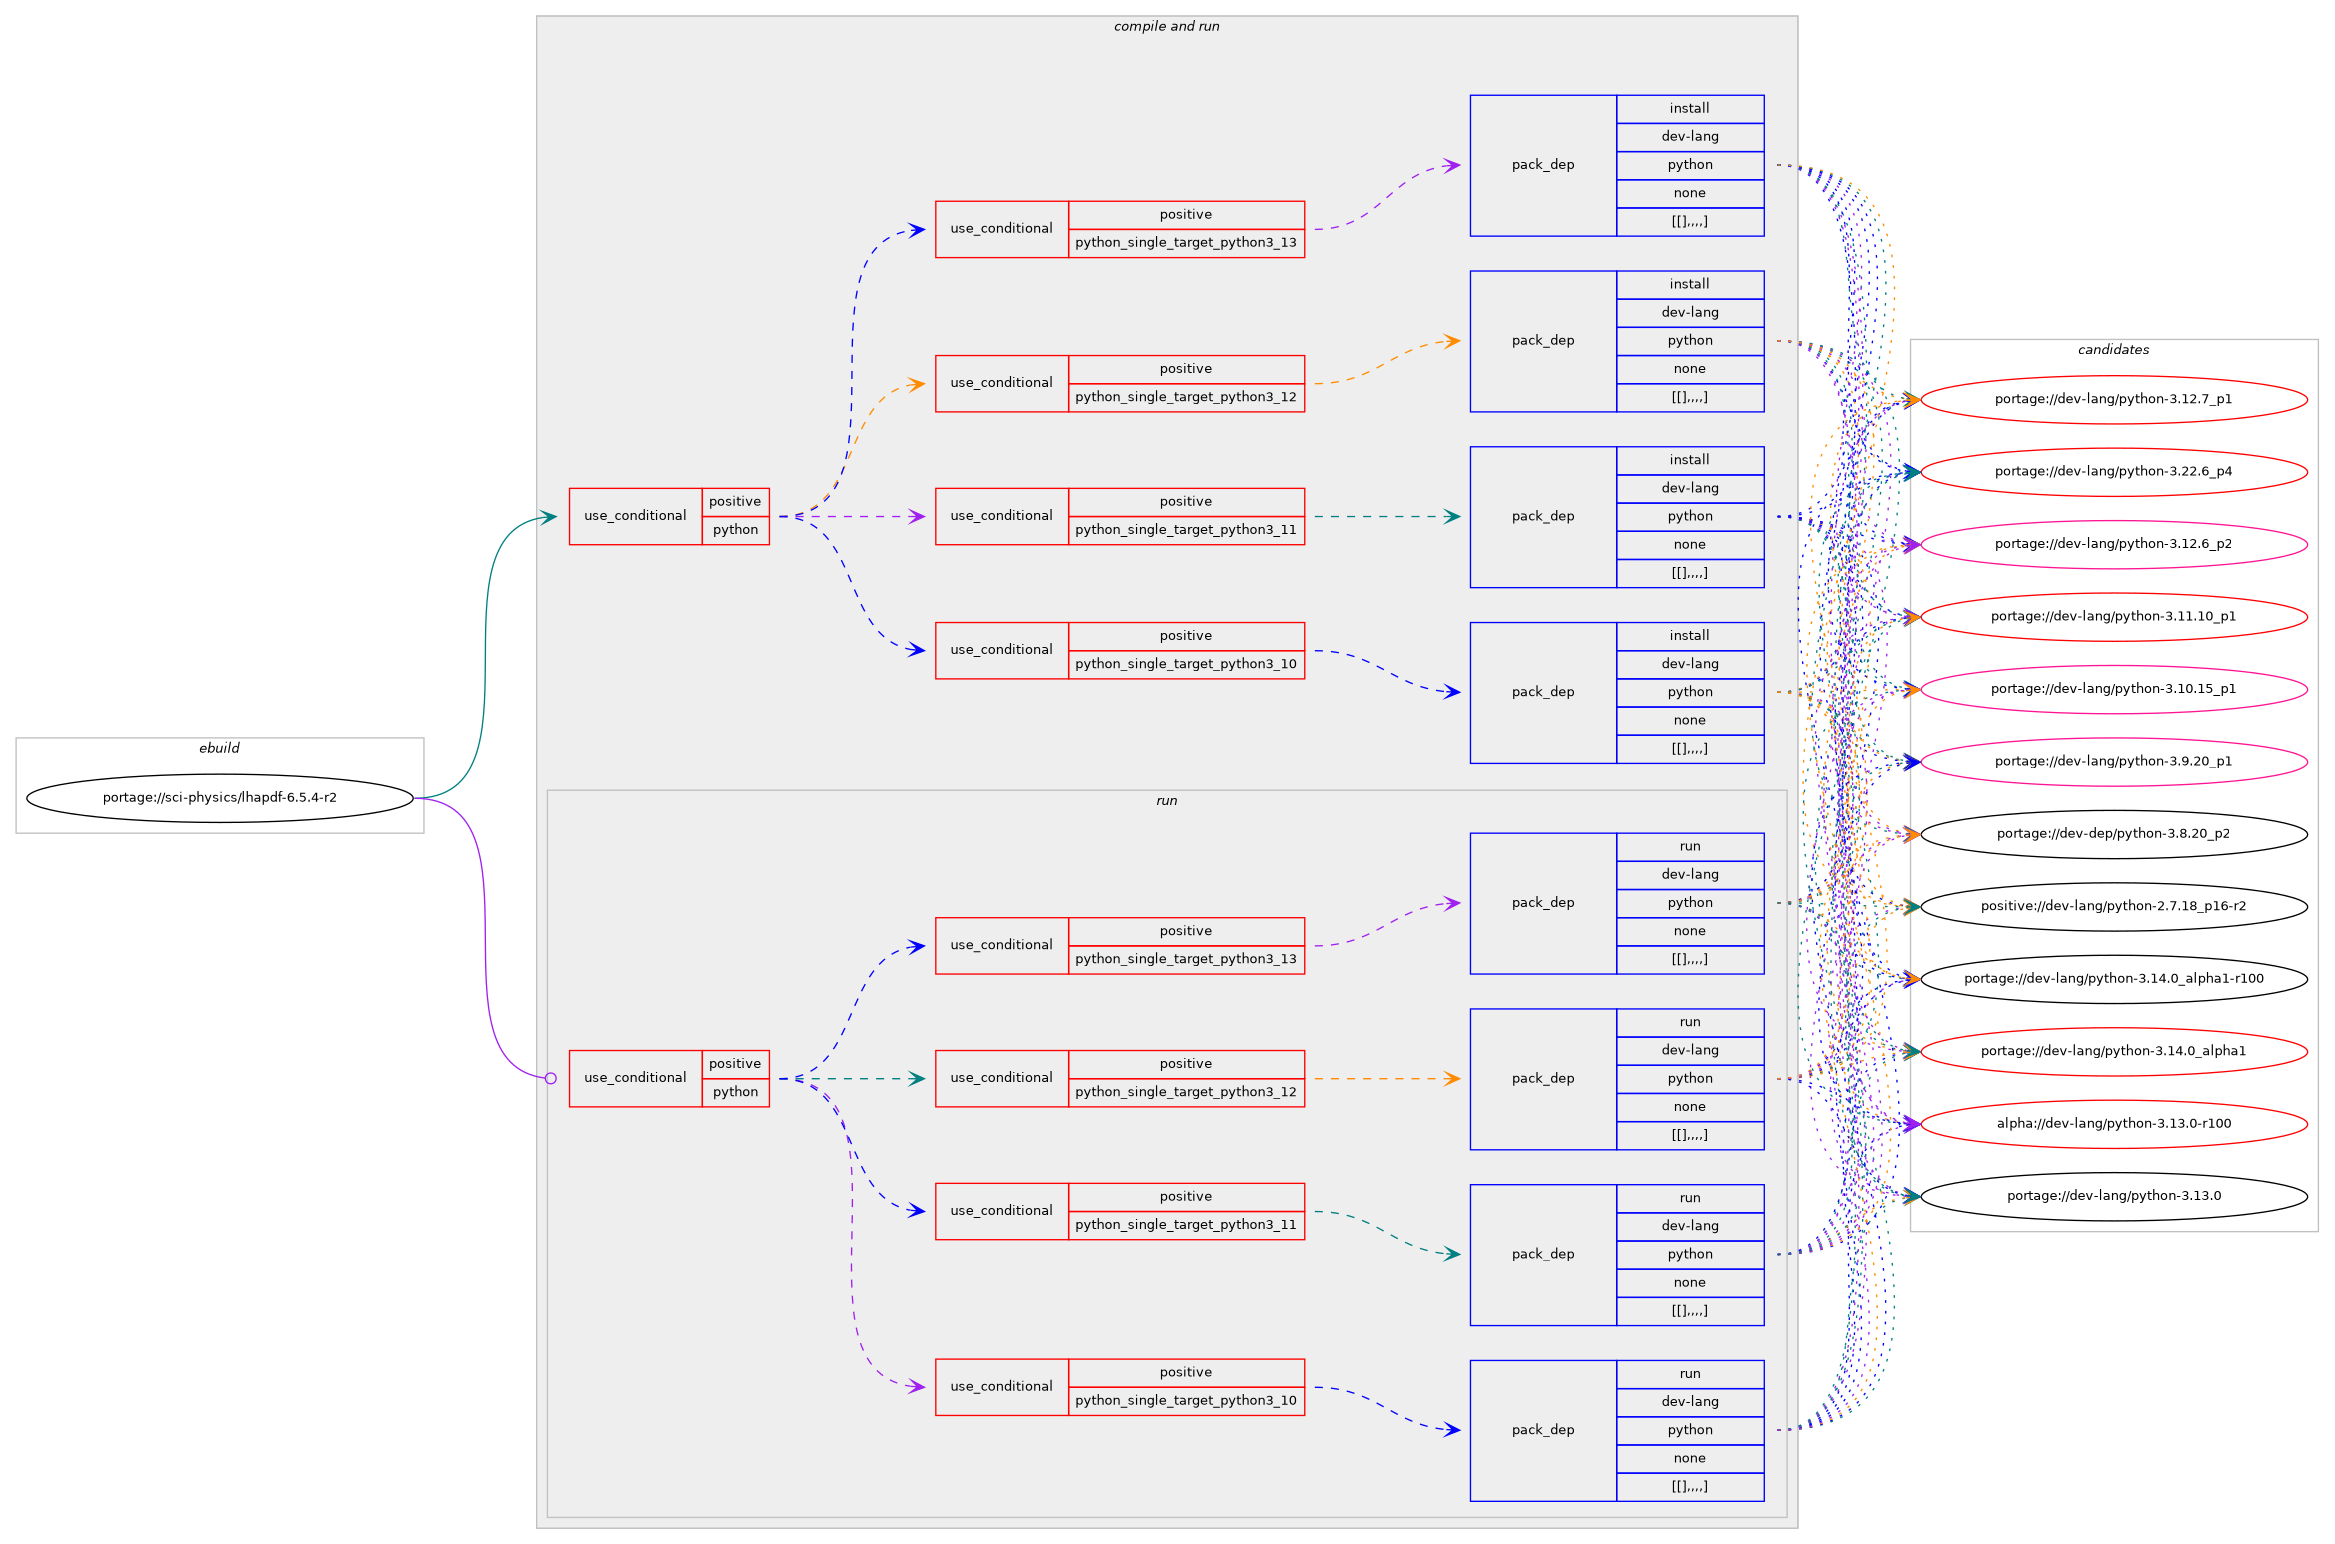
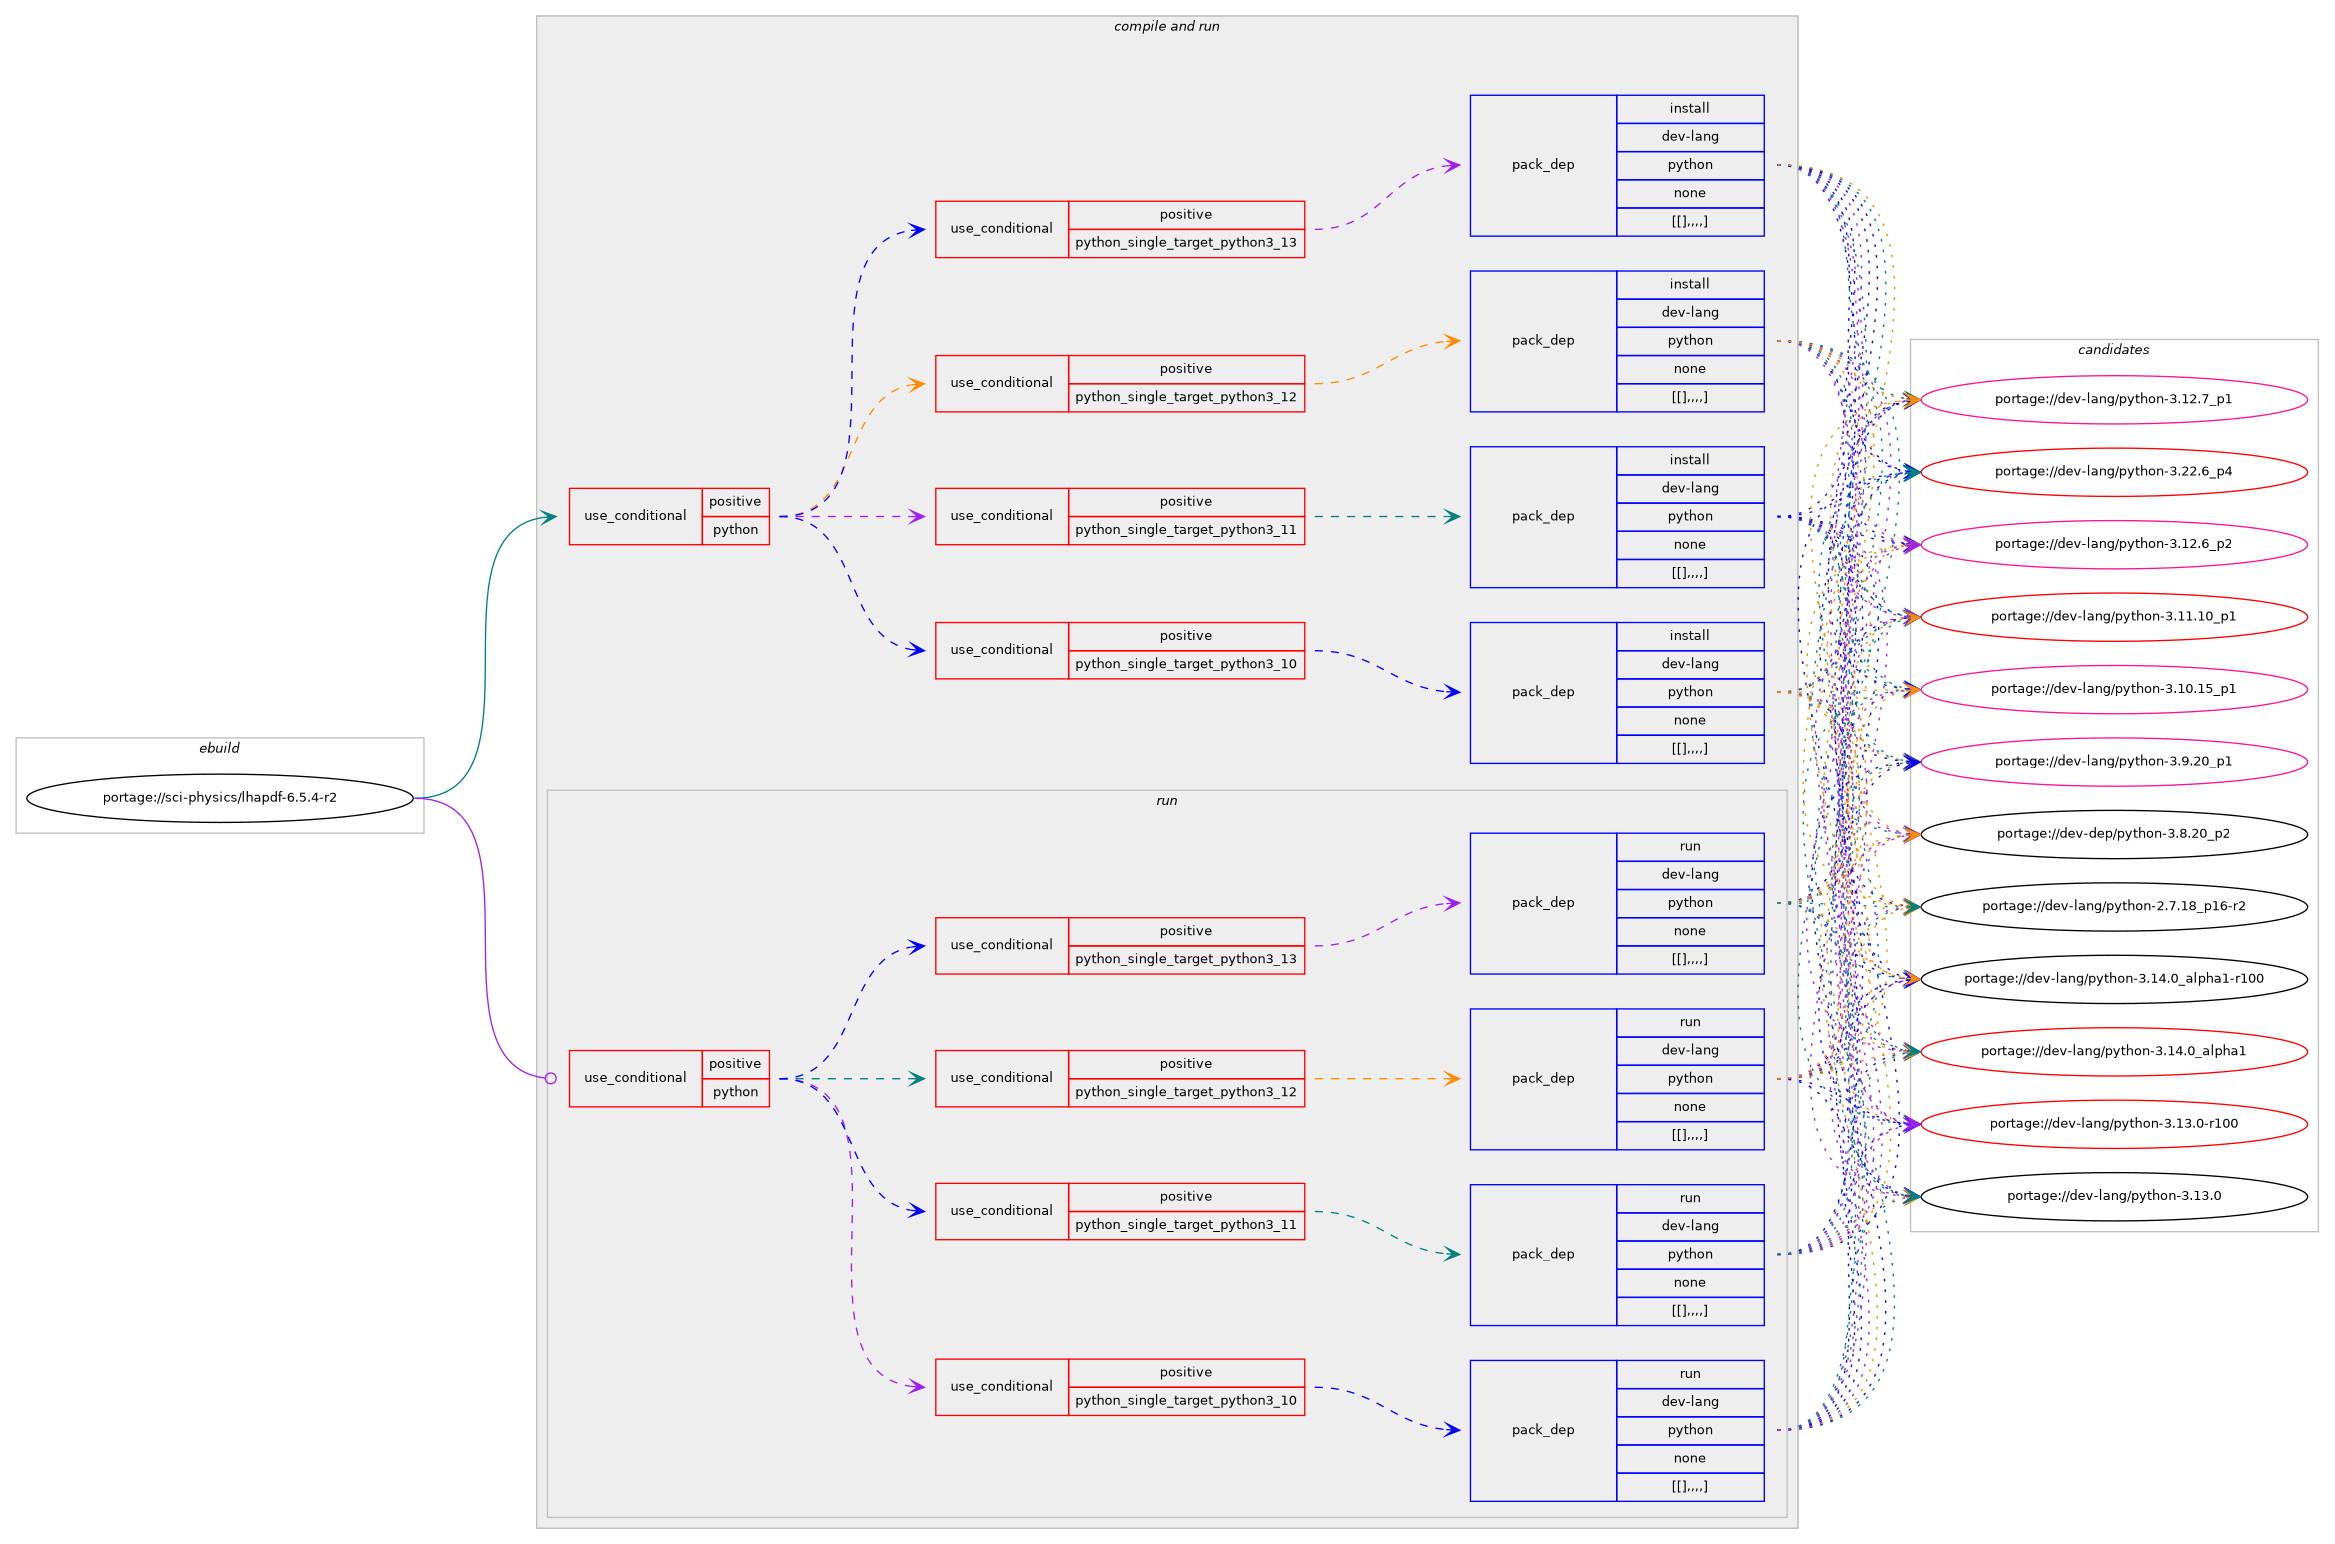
(2114, 400) -> (2114, 400)
(2114, 907) -> (2114, 907)
(2114, 1124) -> (2114, 1124)
